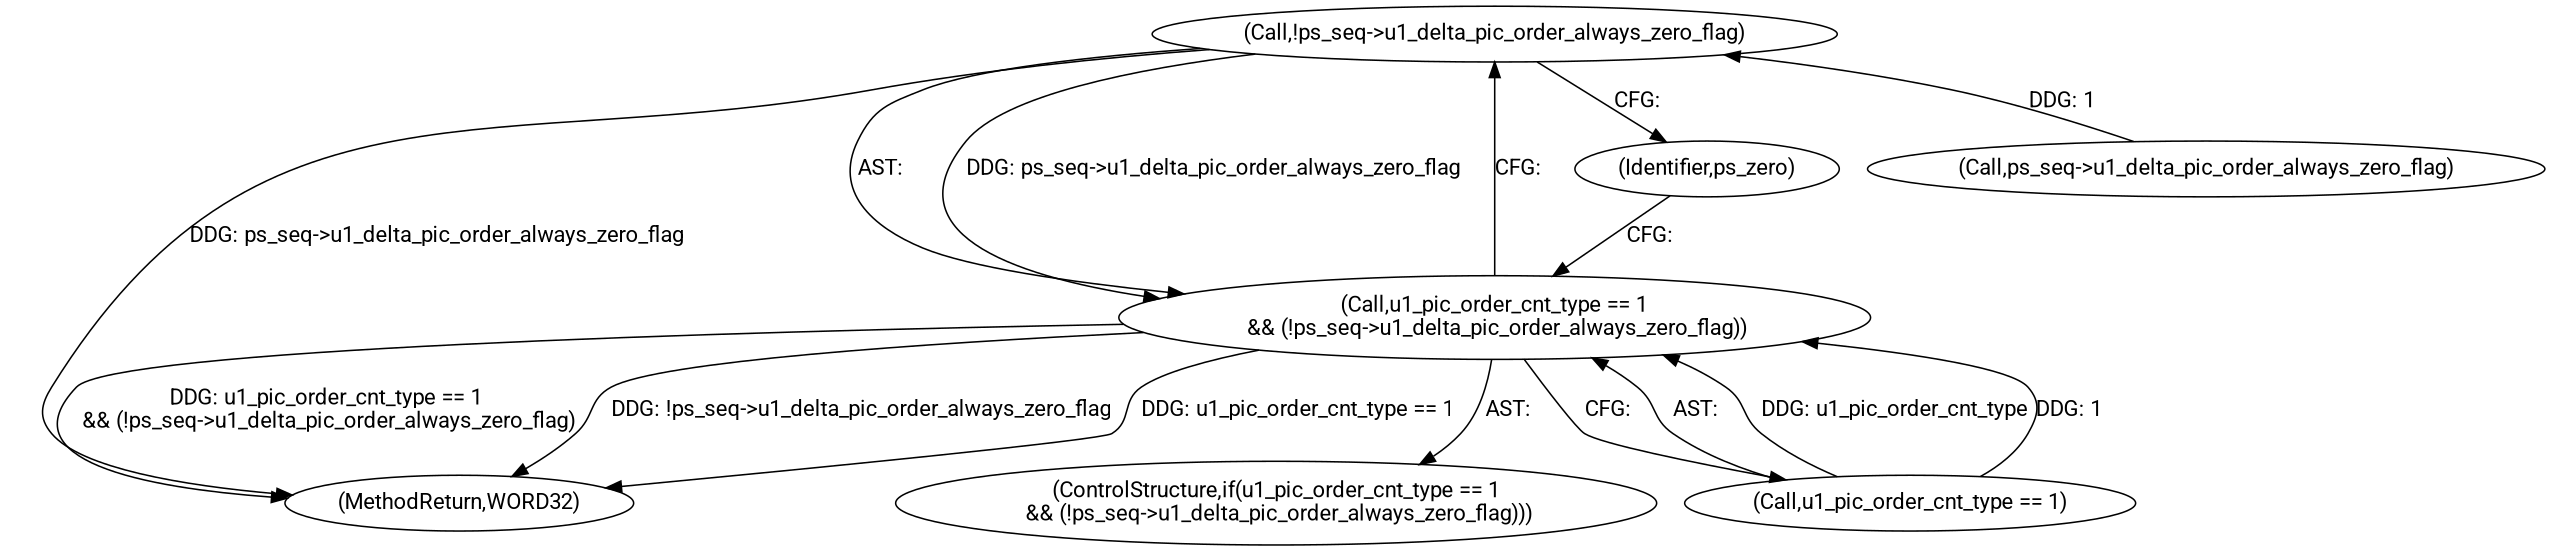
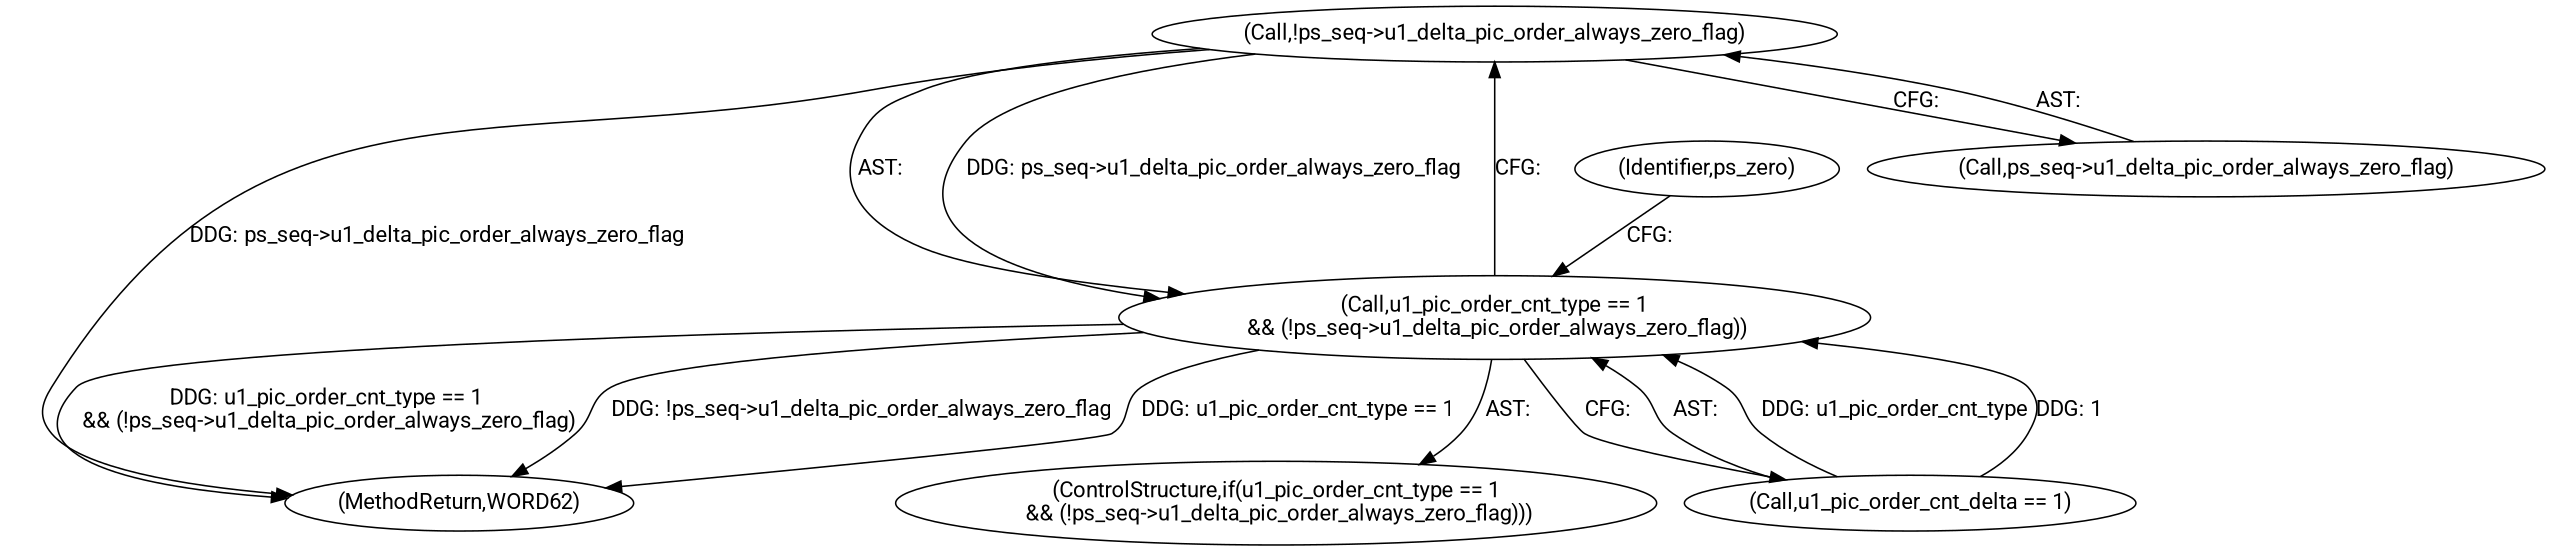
(1595, 98) -> (1843, 100)
(2062, 102) -> (2062, 102)
(459, 503) -> (459, 503)
(1910, 503) -> (1910, 503)
